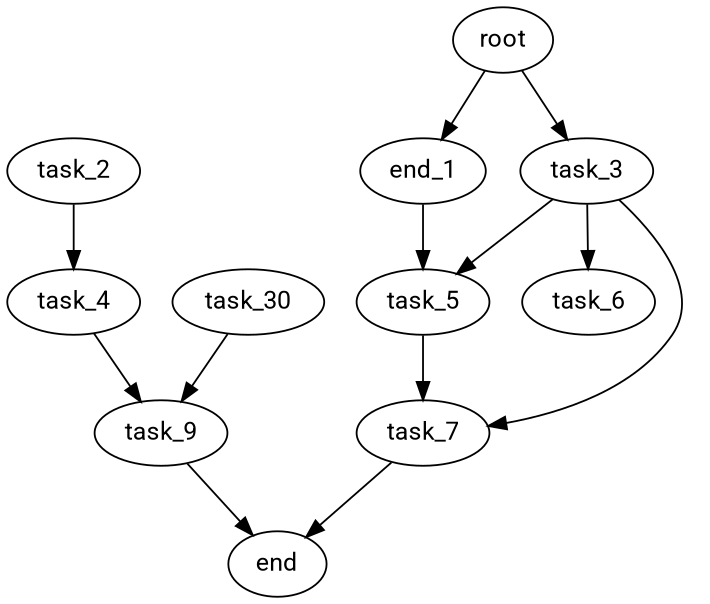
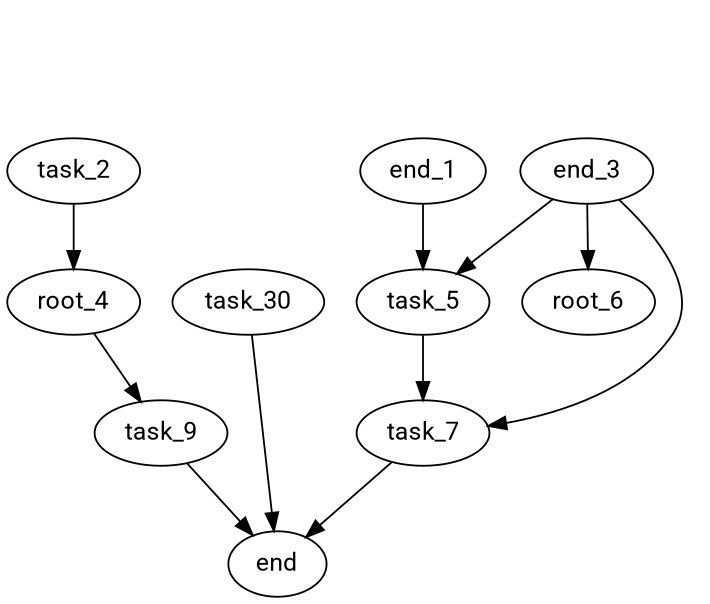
(503, 40) -> none
(587, 171) -> (587, 171)
(74, 302) -> (74, 302)
(589, 302) -> (589, 302)
(210, 360) -> (262, 424)
